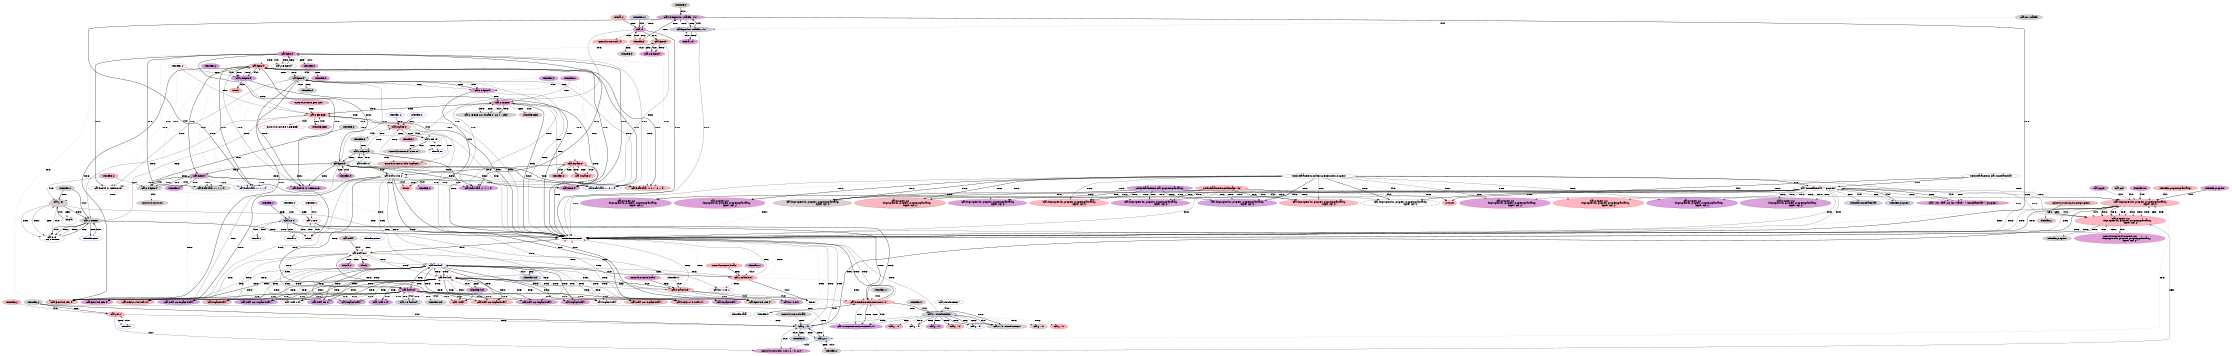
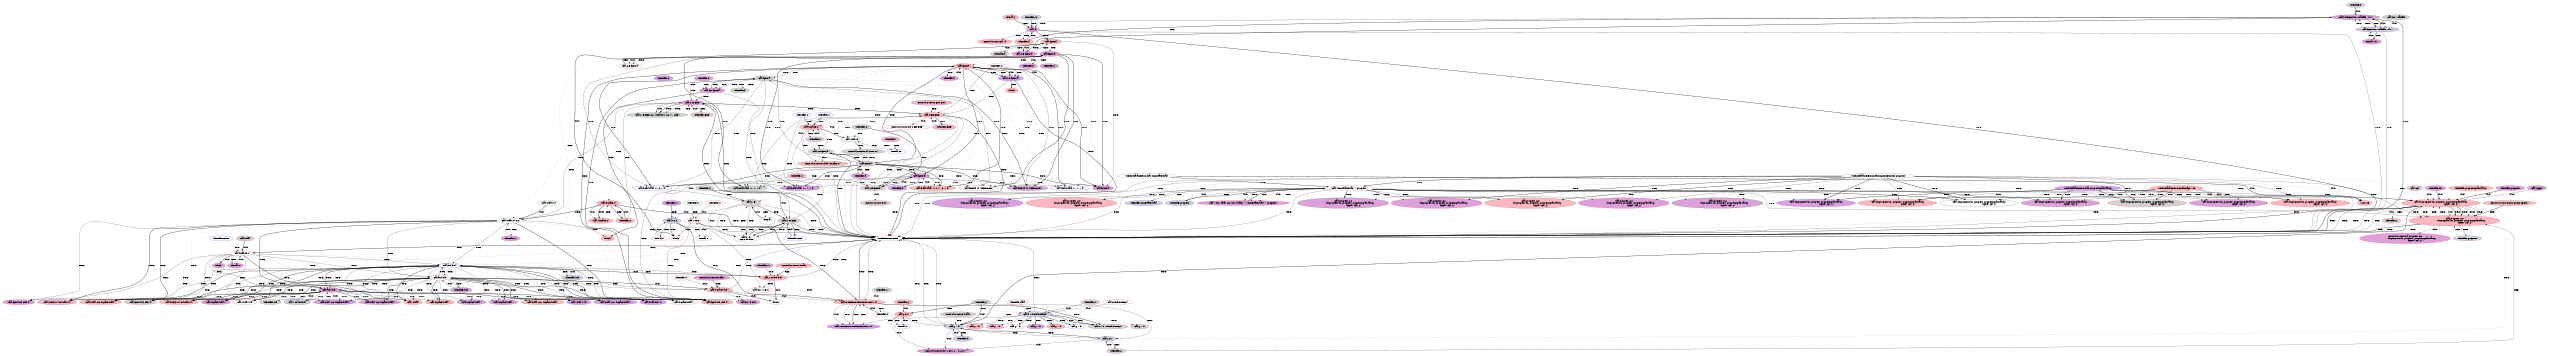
(642, 23) -> (1034, 23)
(426, 179) -> (698, 232)
(974, 322) -> (1025, 308)
